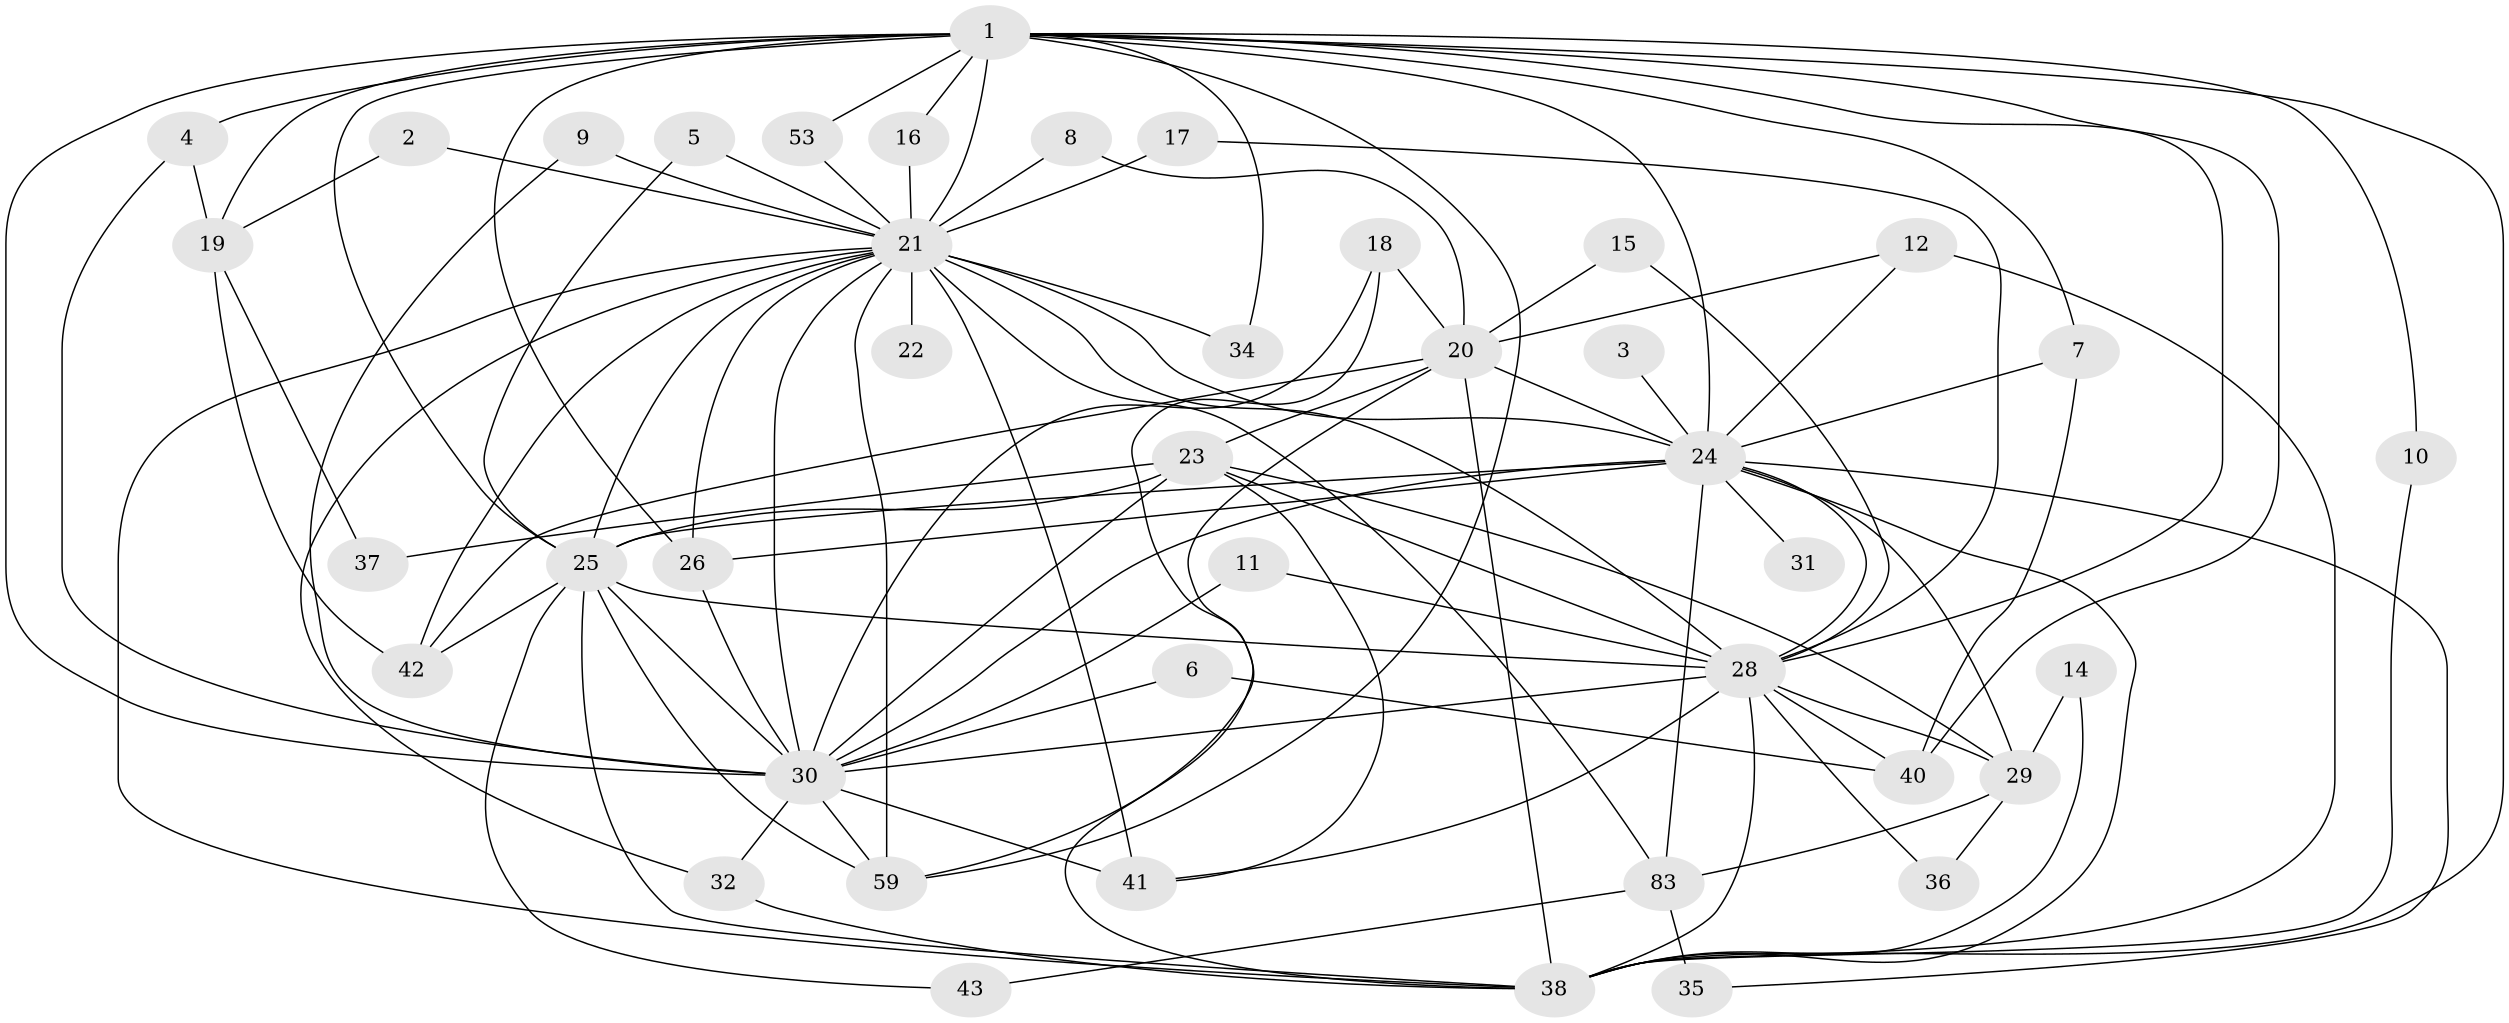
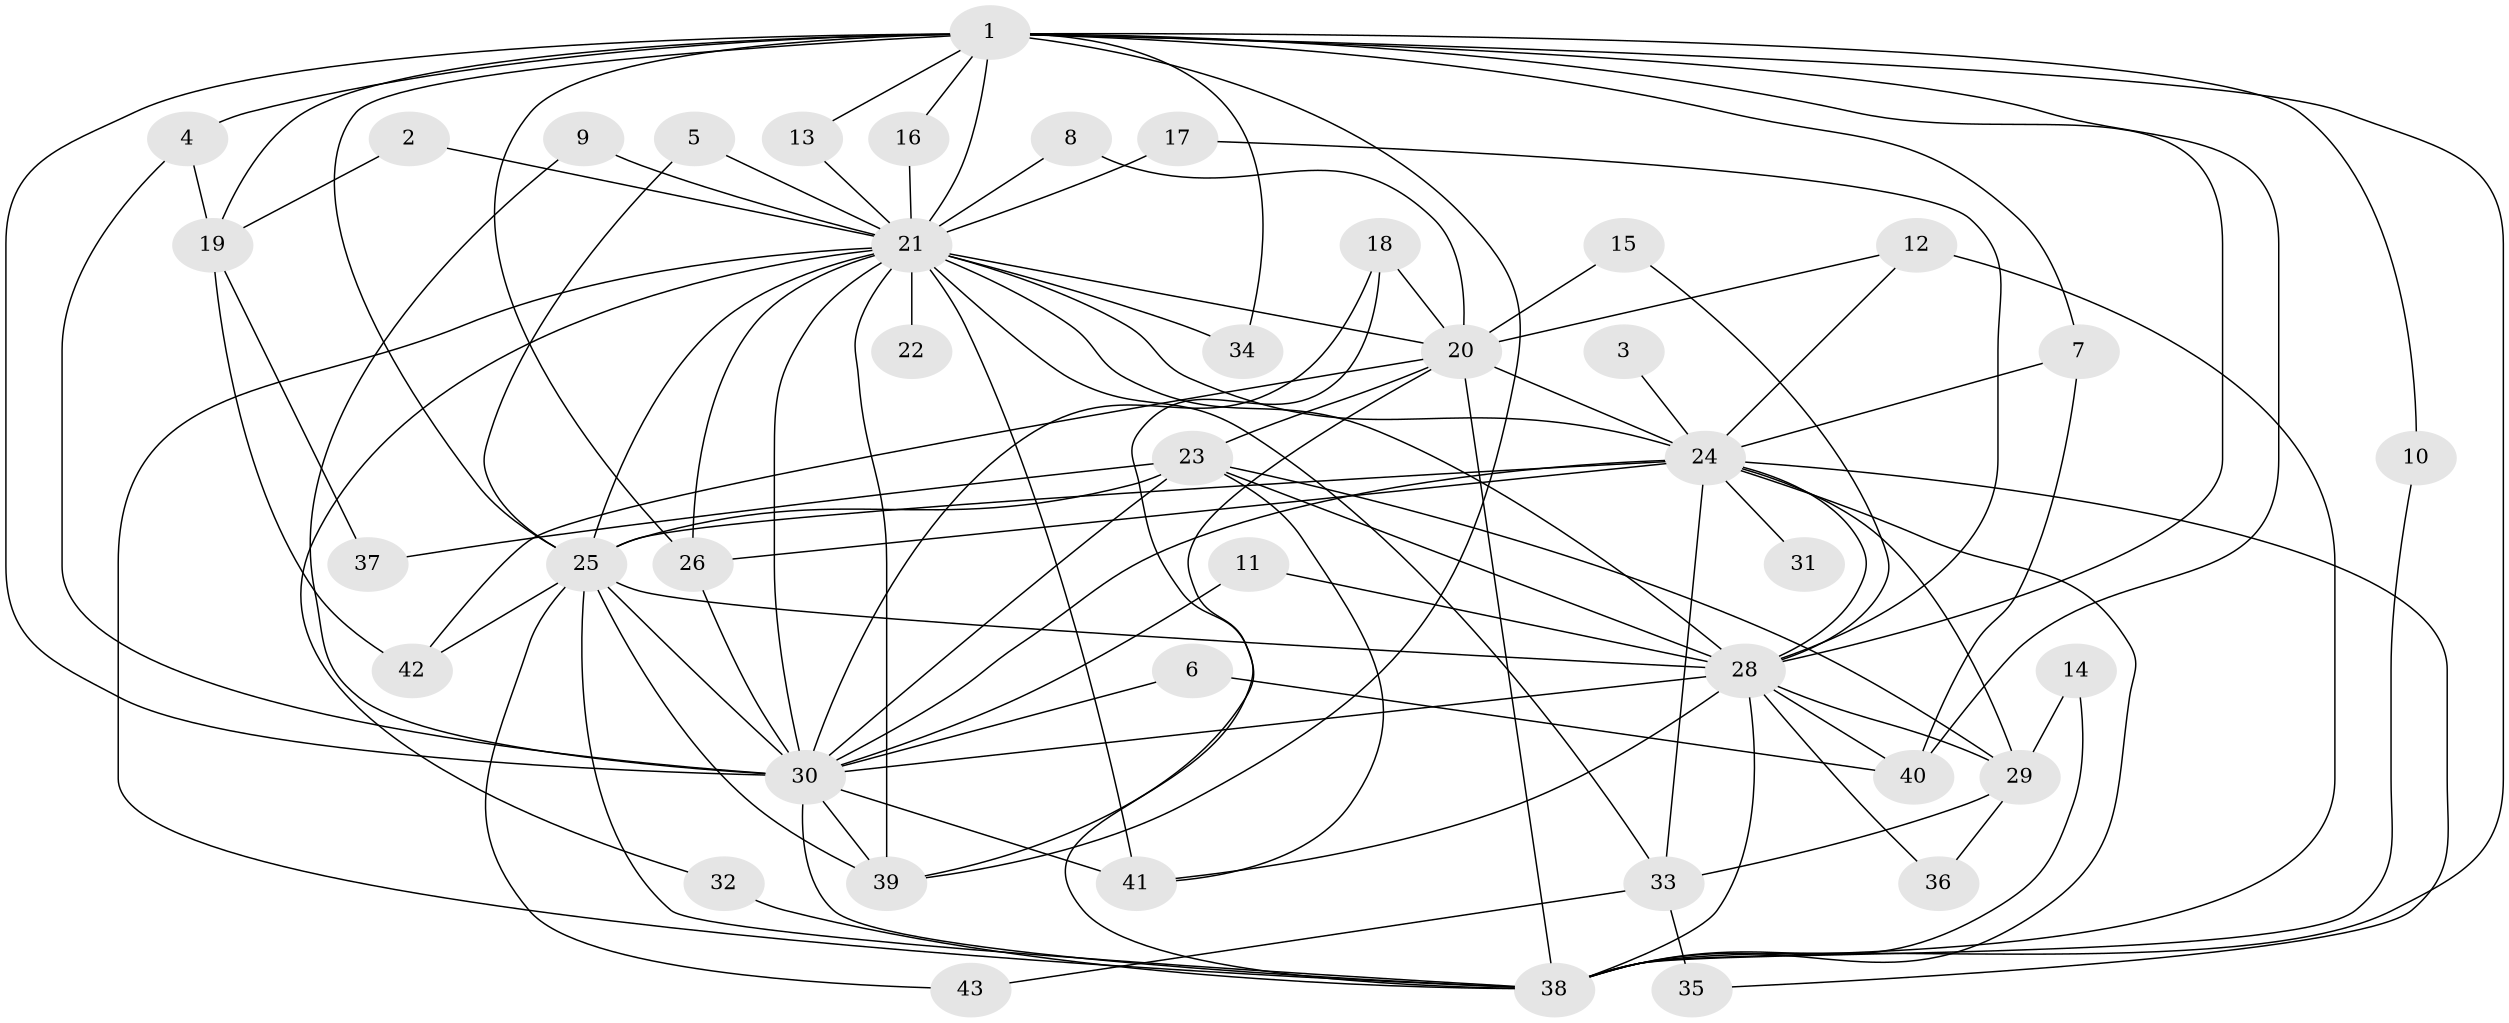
(1485, 89) -> none
(802, 139) -> (802, 139)
(590, 381) -> (1187, 298)
(765, 831) -> (1115, 961)
(887, 884) -> (887, 884)
(1664, 884) -> (1664, 884)
